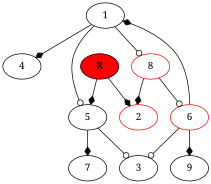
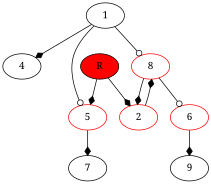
(176, 53) -> none
none -> (148, 97)
(88, 117) -> (88, 117)
(139, 168) -> none
